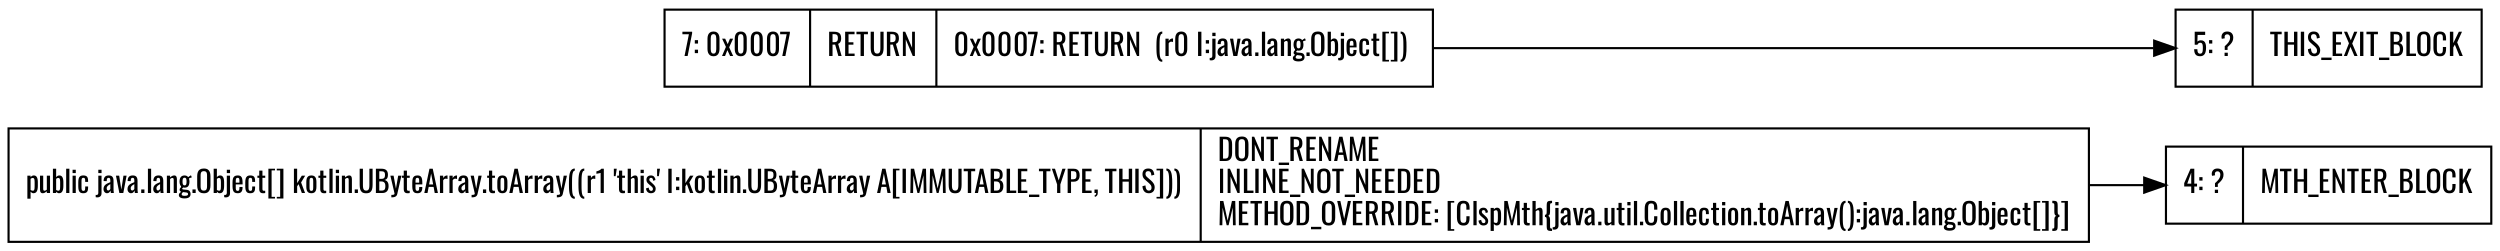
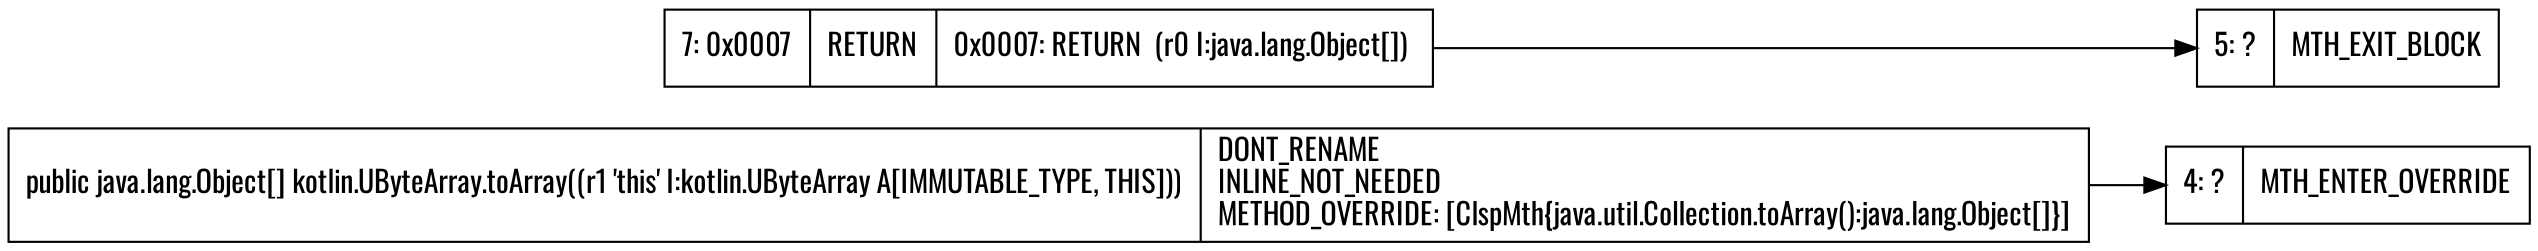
(2367, 47) -> (2386, 47)
(2367, 184) -> (2386, 184)
